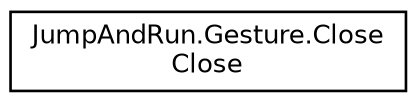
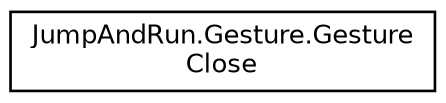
(208, 51) -> (223, 51)
